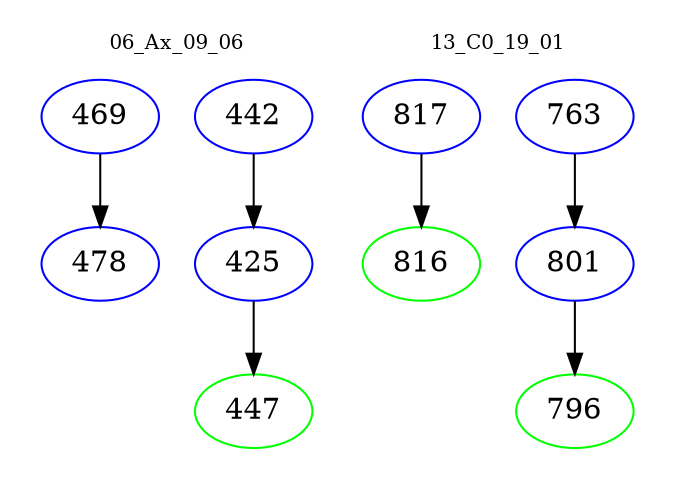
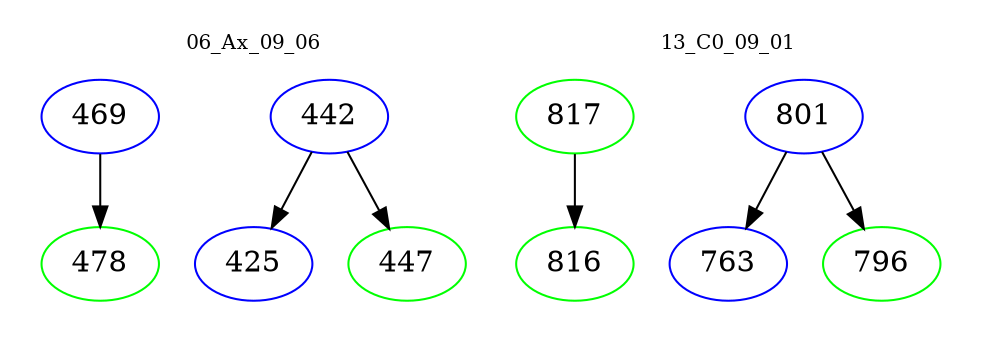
(498, 44) -> (728, 44)
(421, 117) -> (575, 117)
(575, 180) -> (771, 181)
(100, 264) -> (100, 264)
(254, 328) -> (363, 181)
